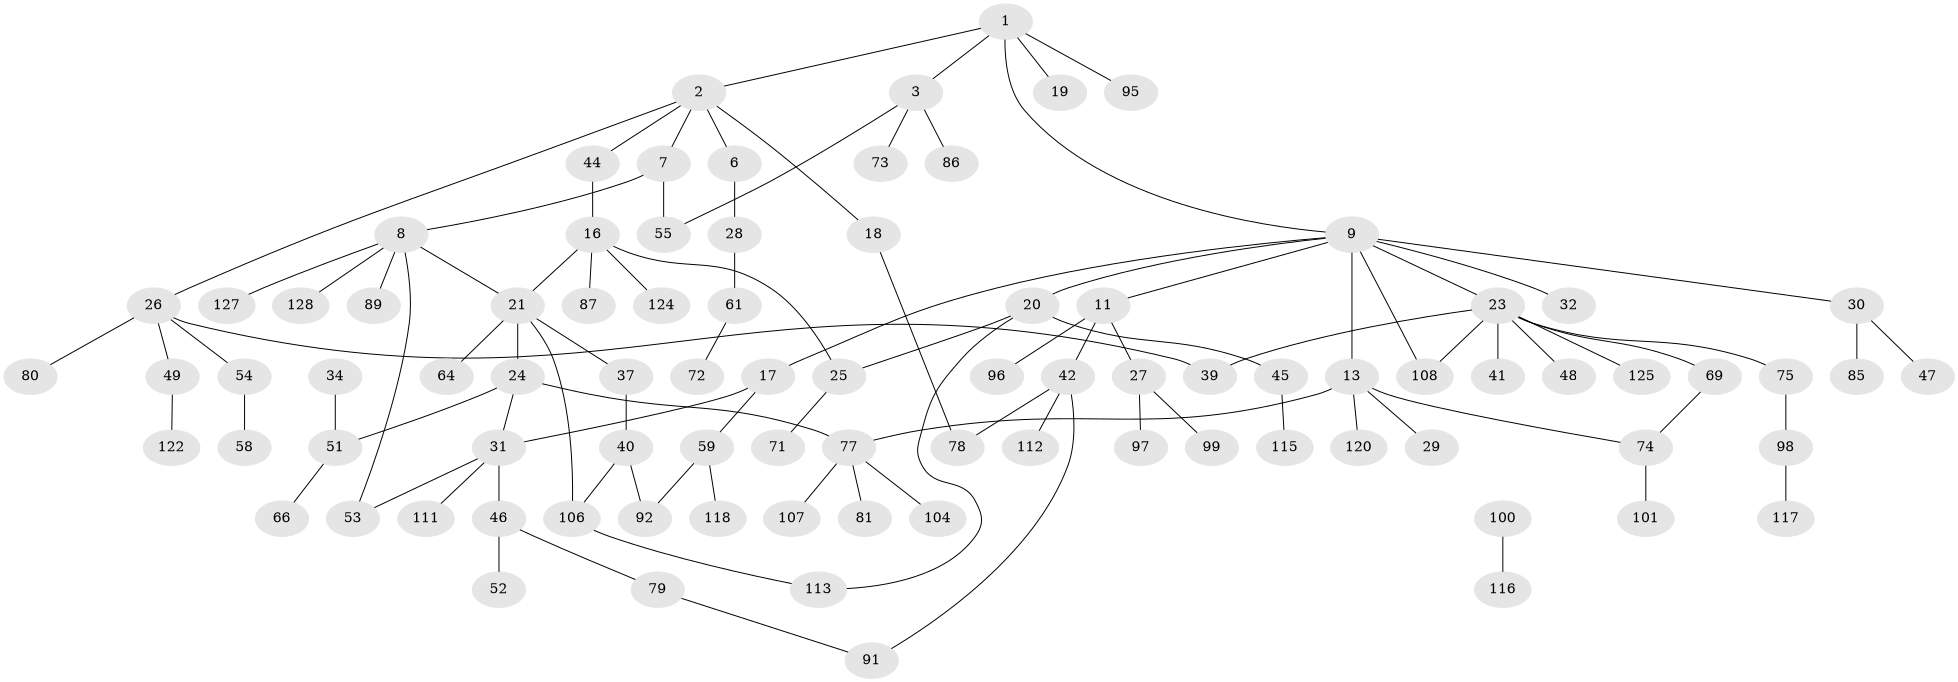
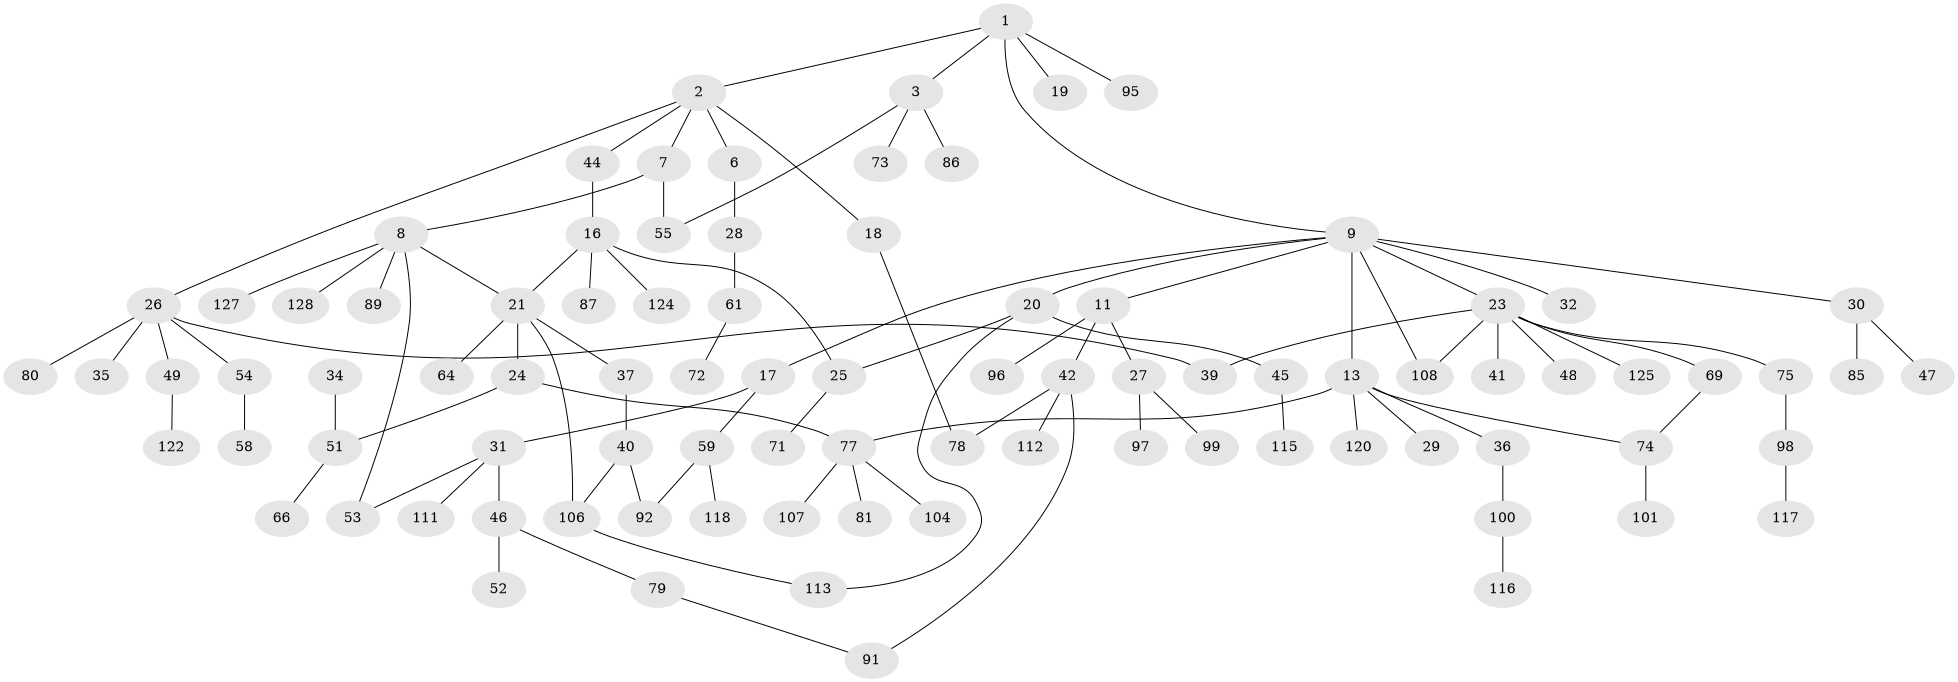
none -> (102, 377)
(508, 412) -> none
none -> (1503, 448)
